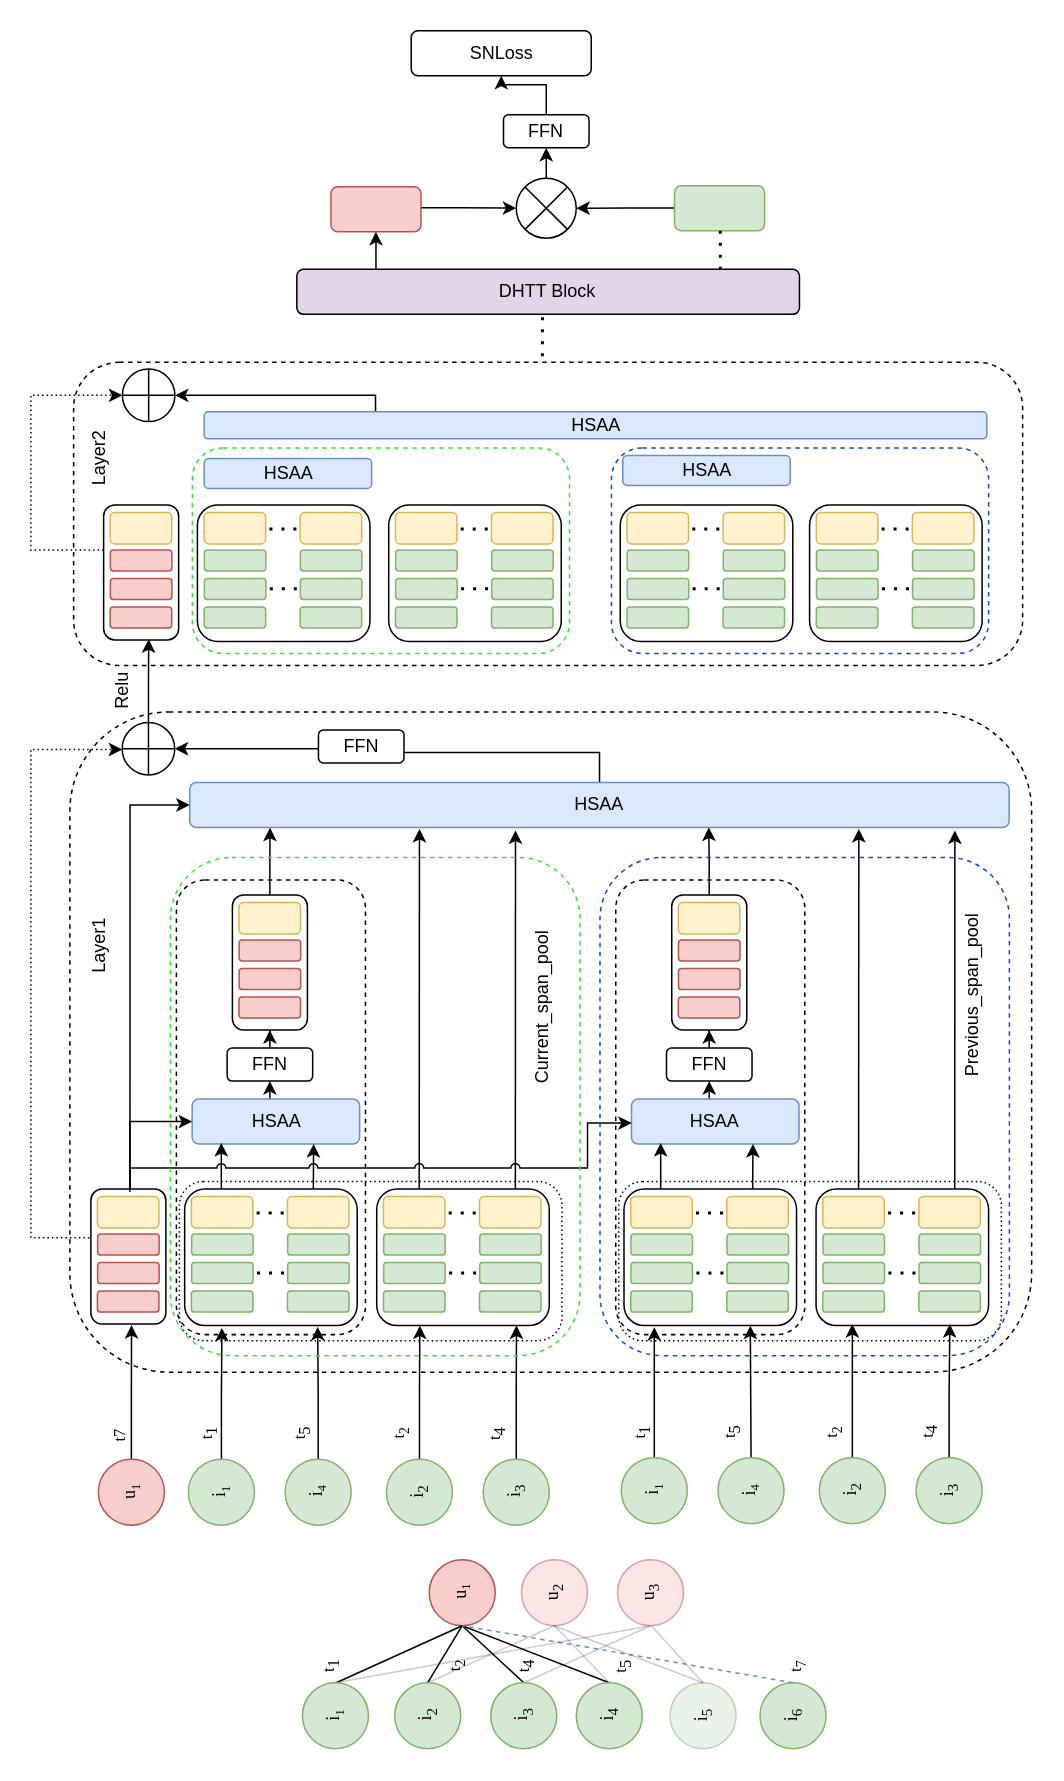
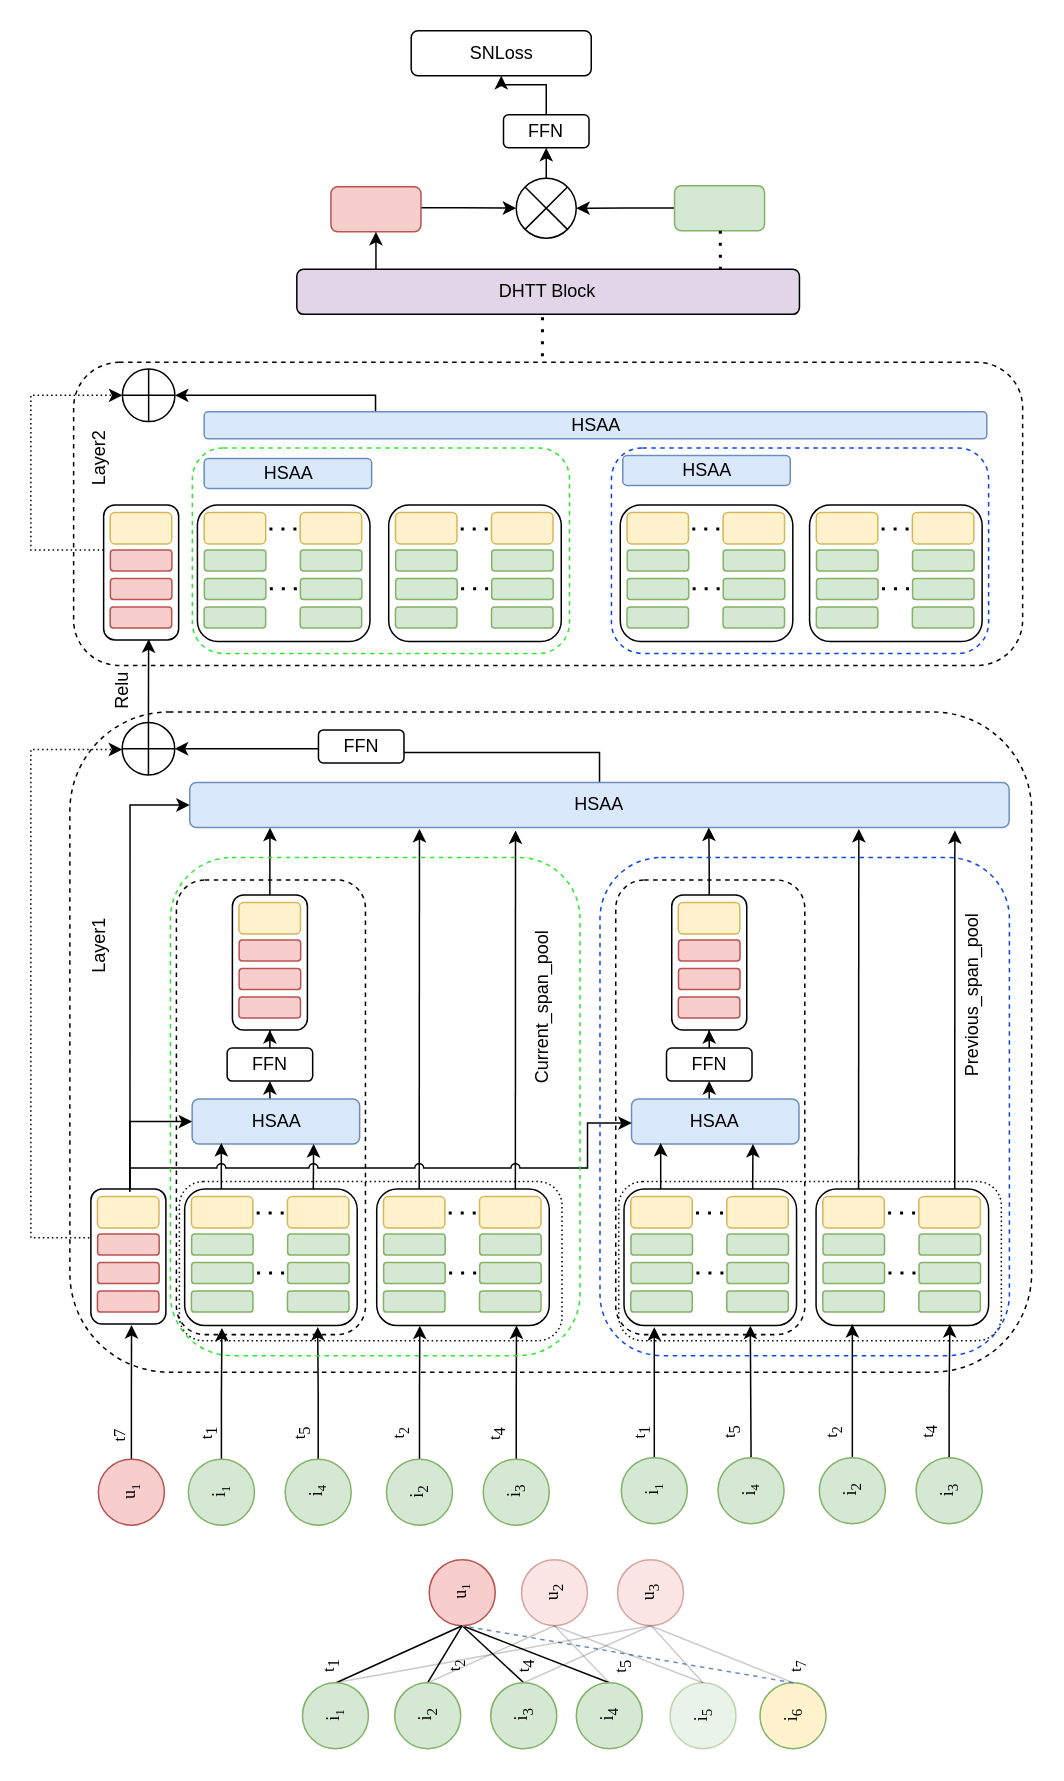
none -> (719, 1653)
(793, 1715) -> (793, 1715)
